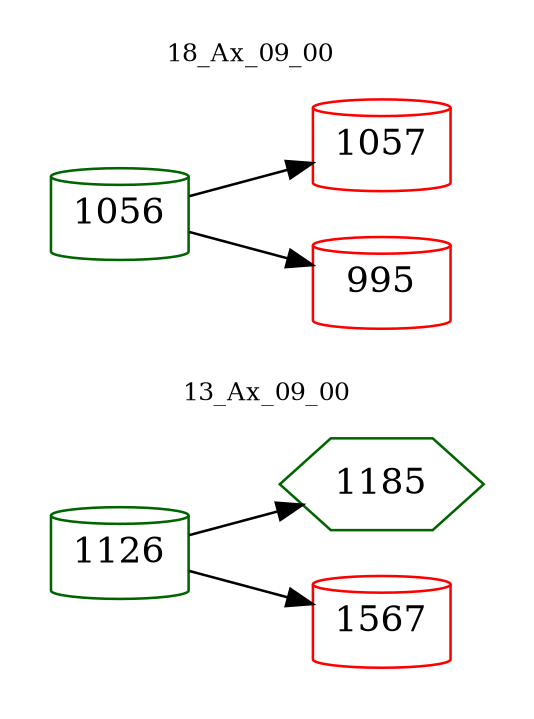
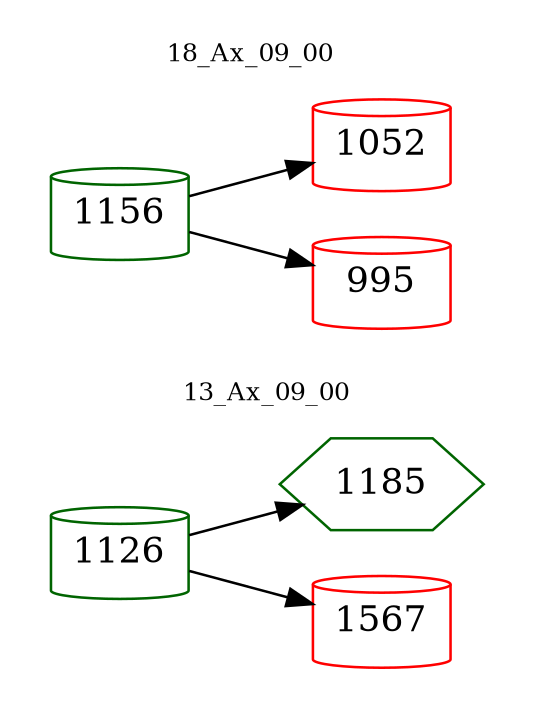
(382, 145) -> (382, 145)
(120, 214) -> (120, 214)
